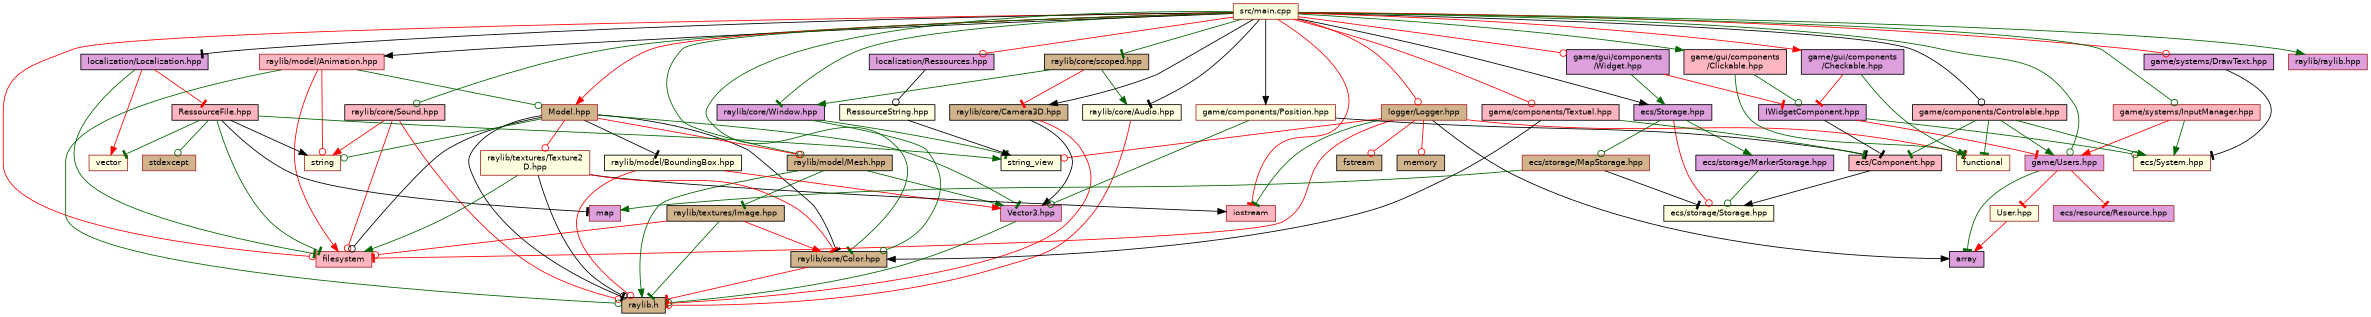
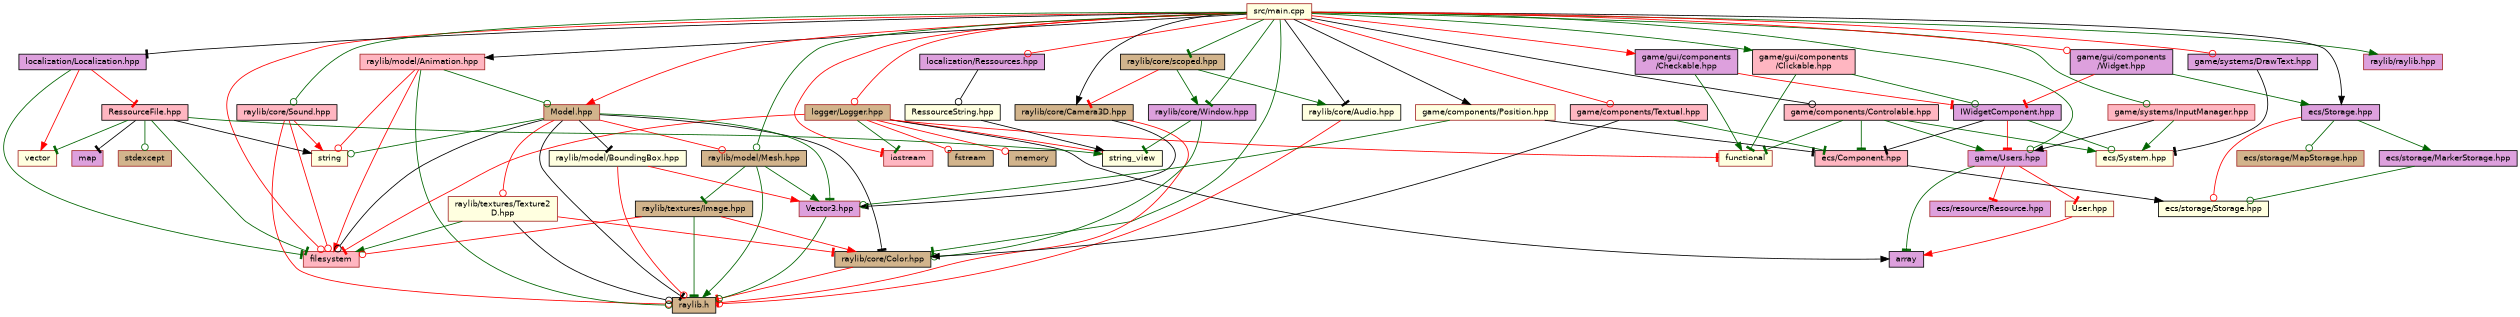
(2129, 136) -> (2098, 134)
(1075, 187) -> none
(1650, 187) -> none
(1029, 203) -> none
